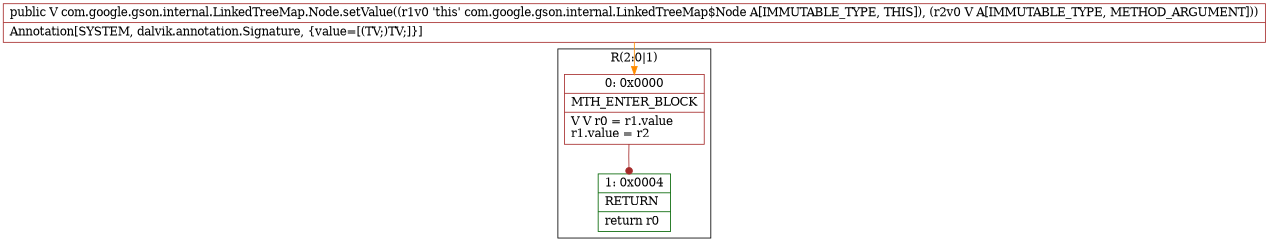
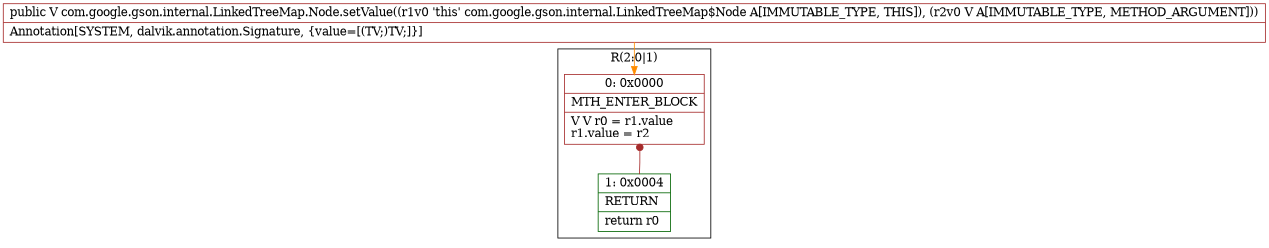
(629, 156) -> (640, 162)
